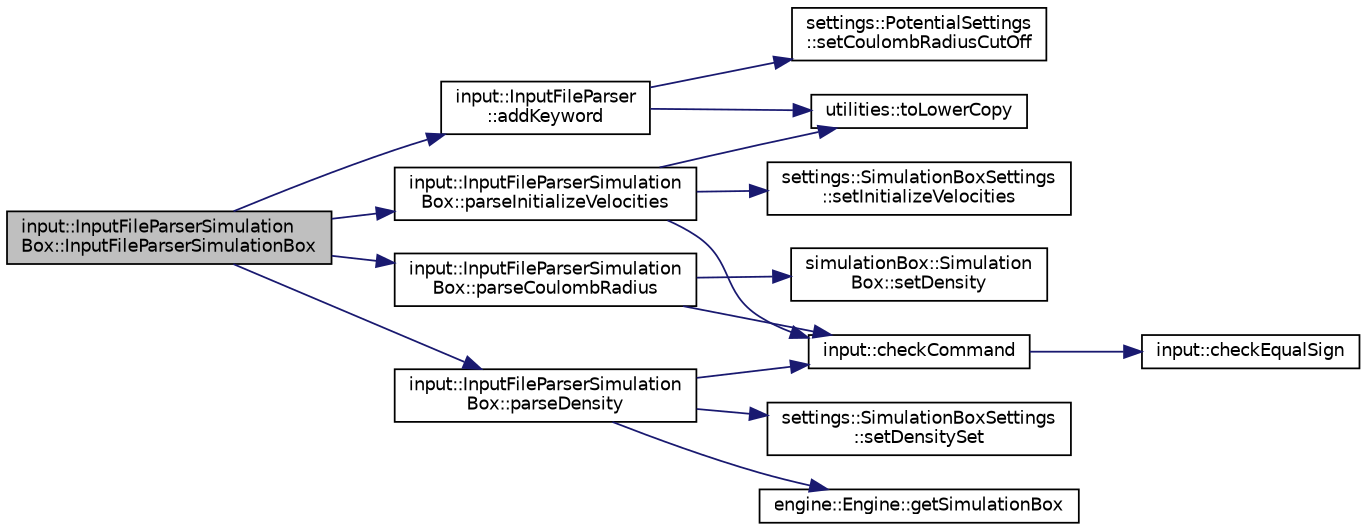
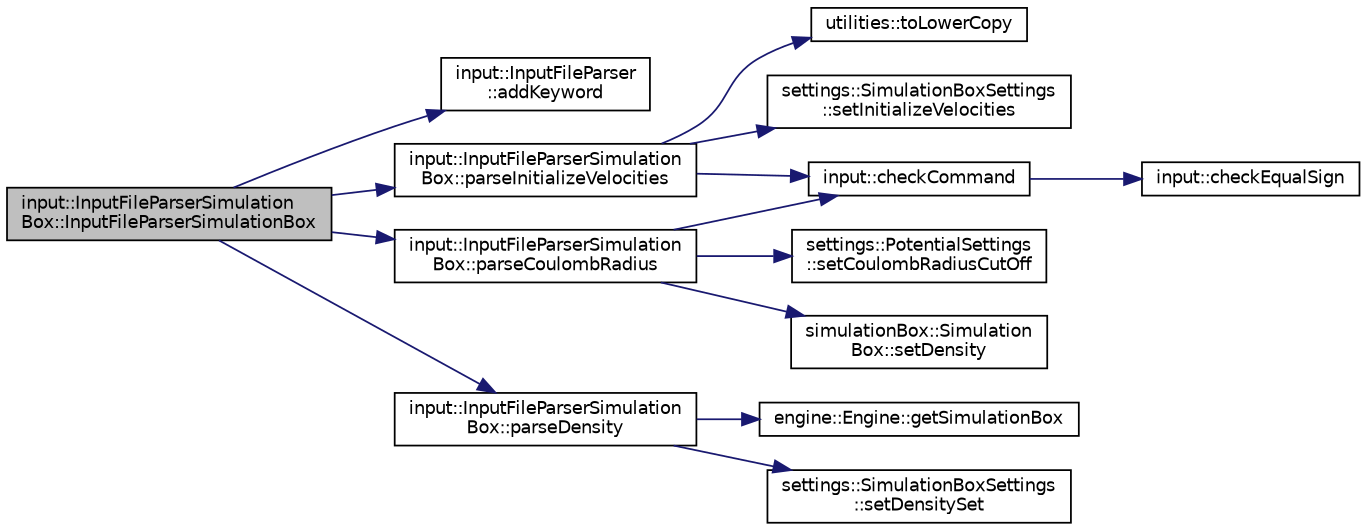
(712, 75) -> (735, 256)
(722, 110) -> none
(744, 372) -> none
